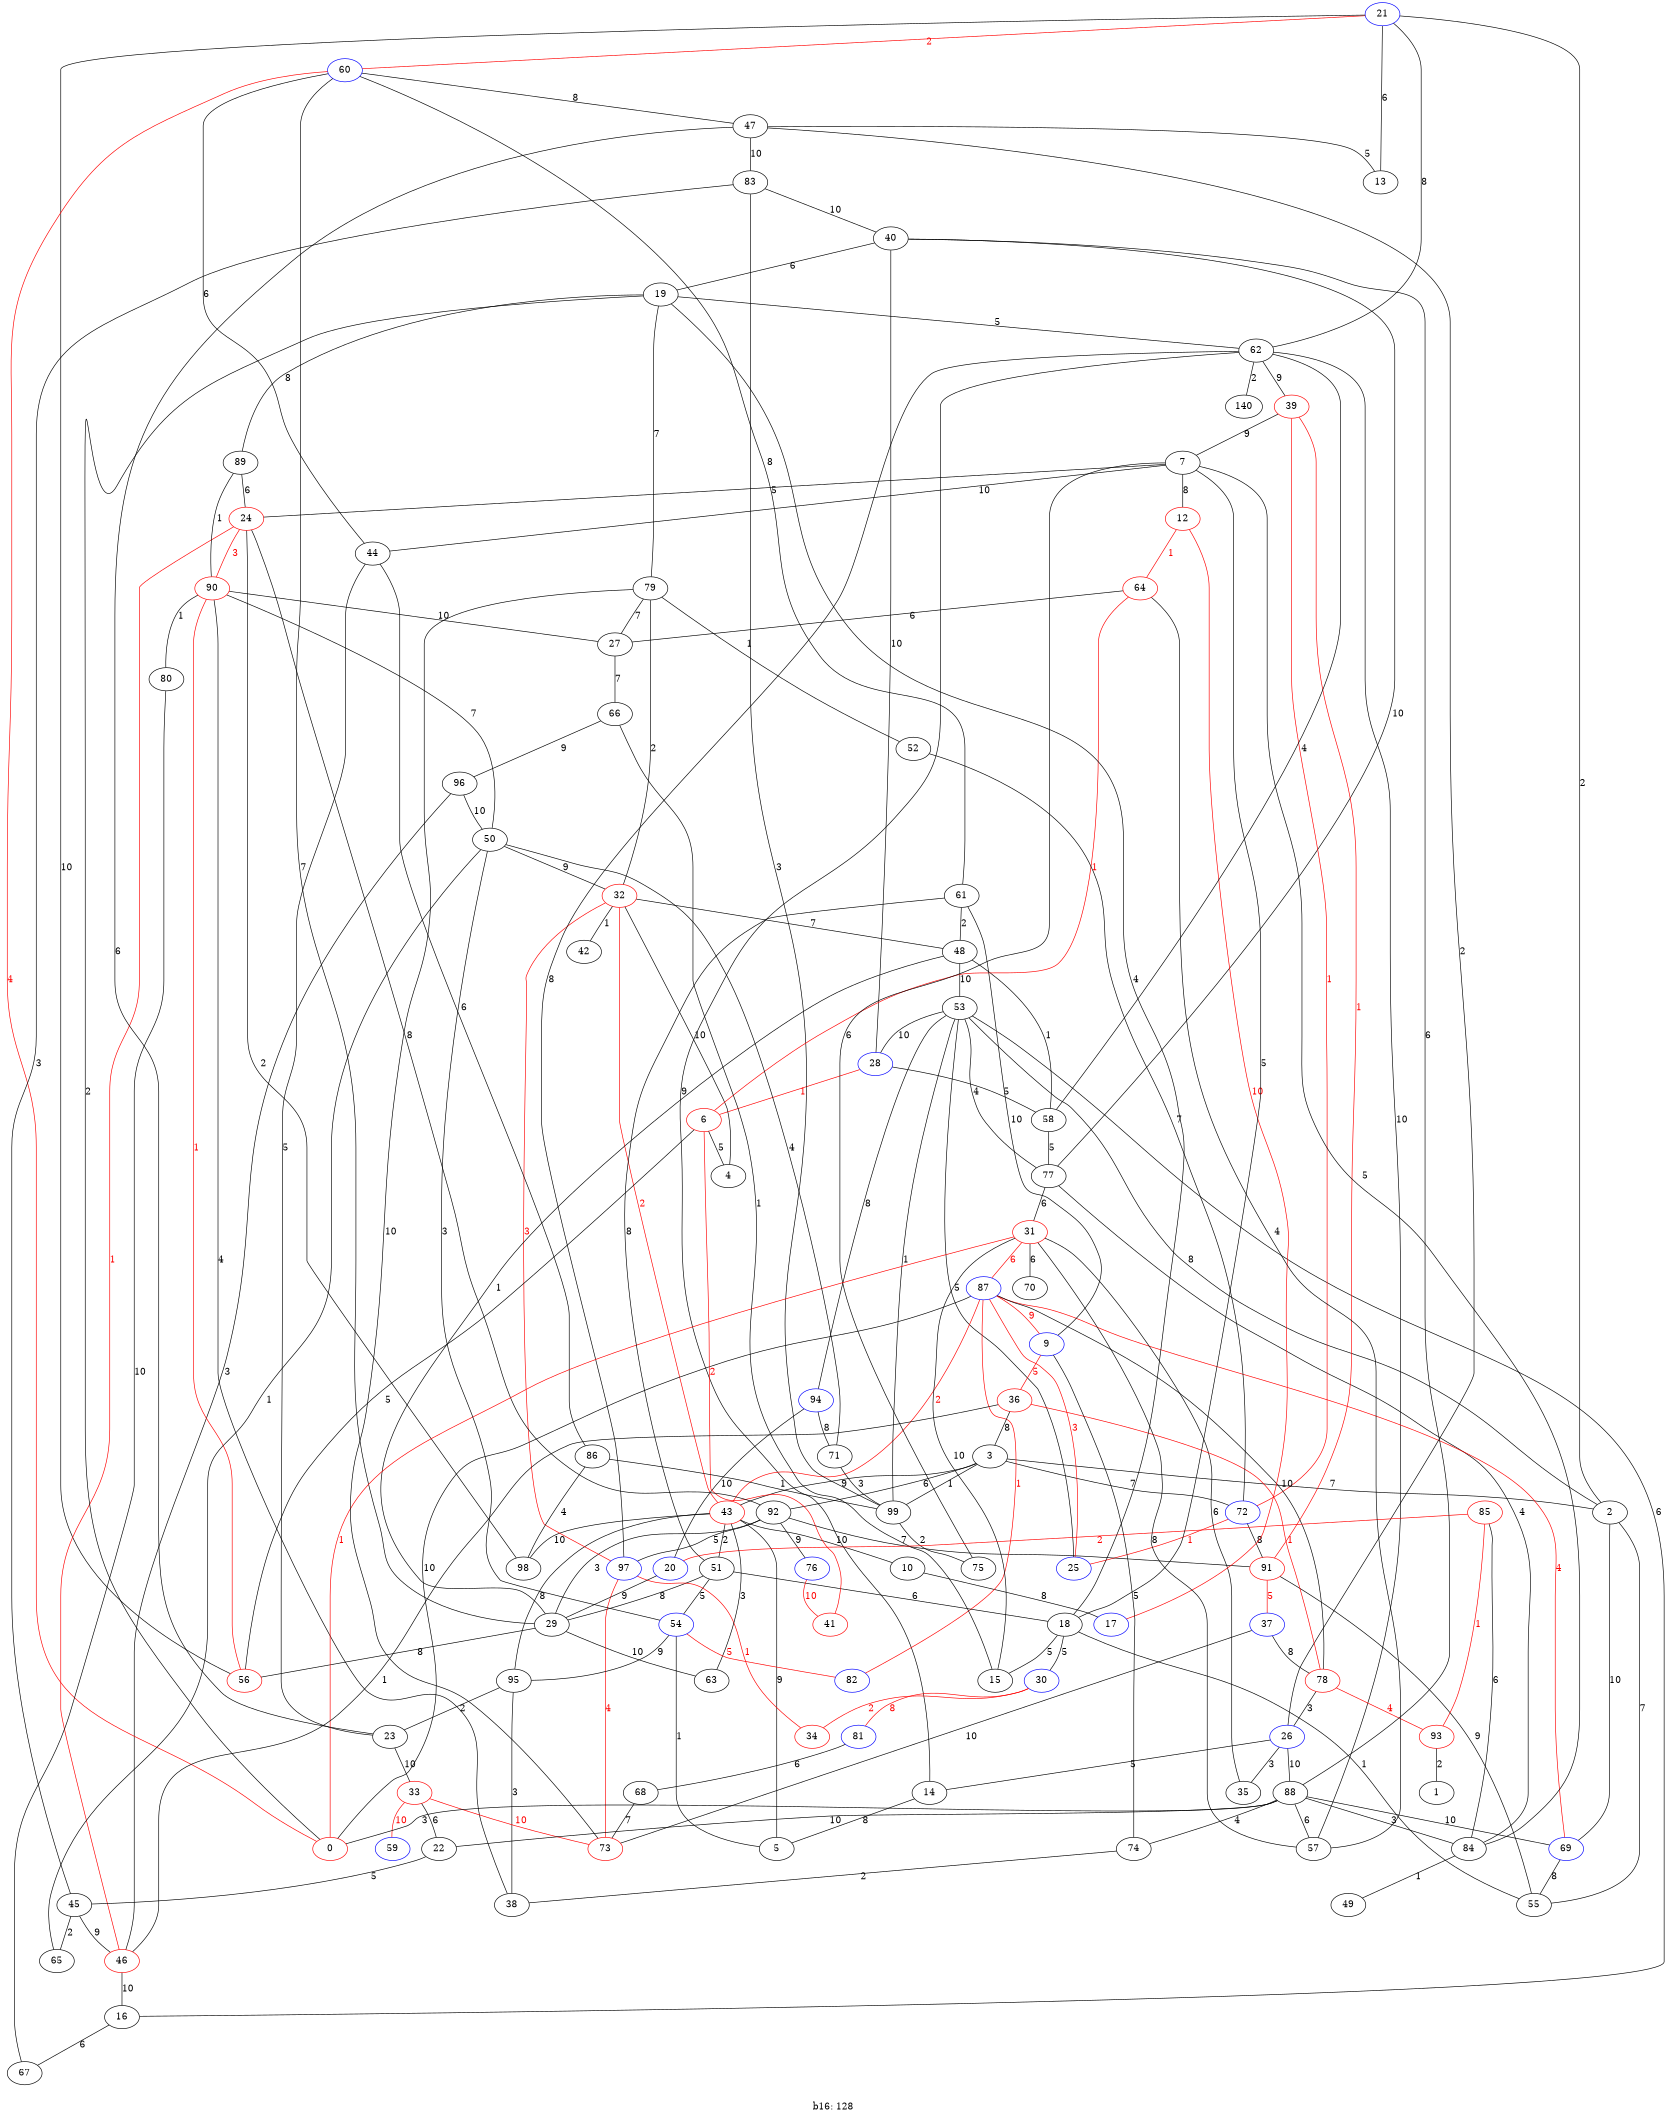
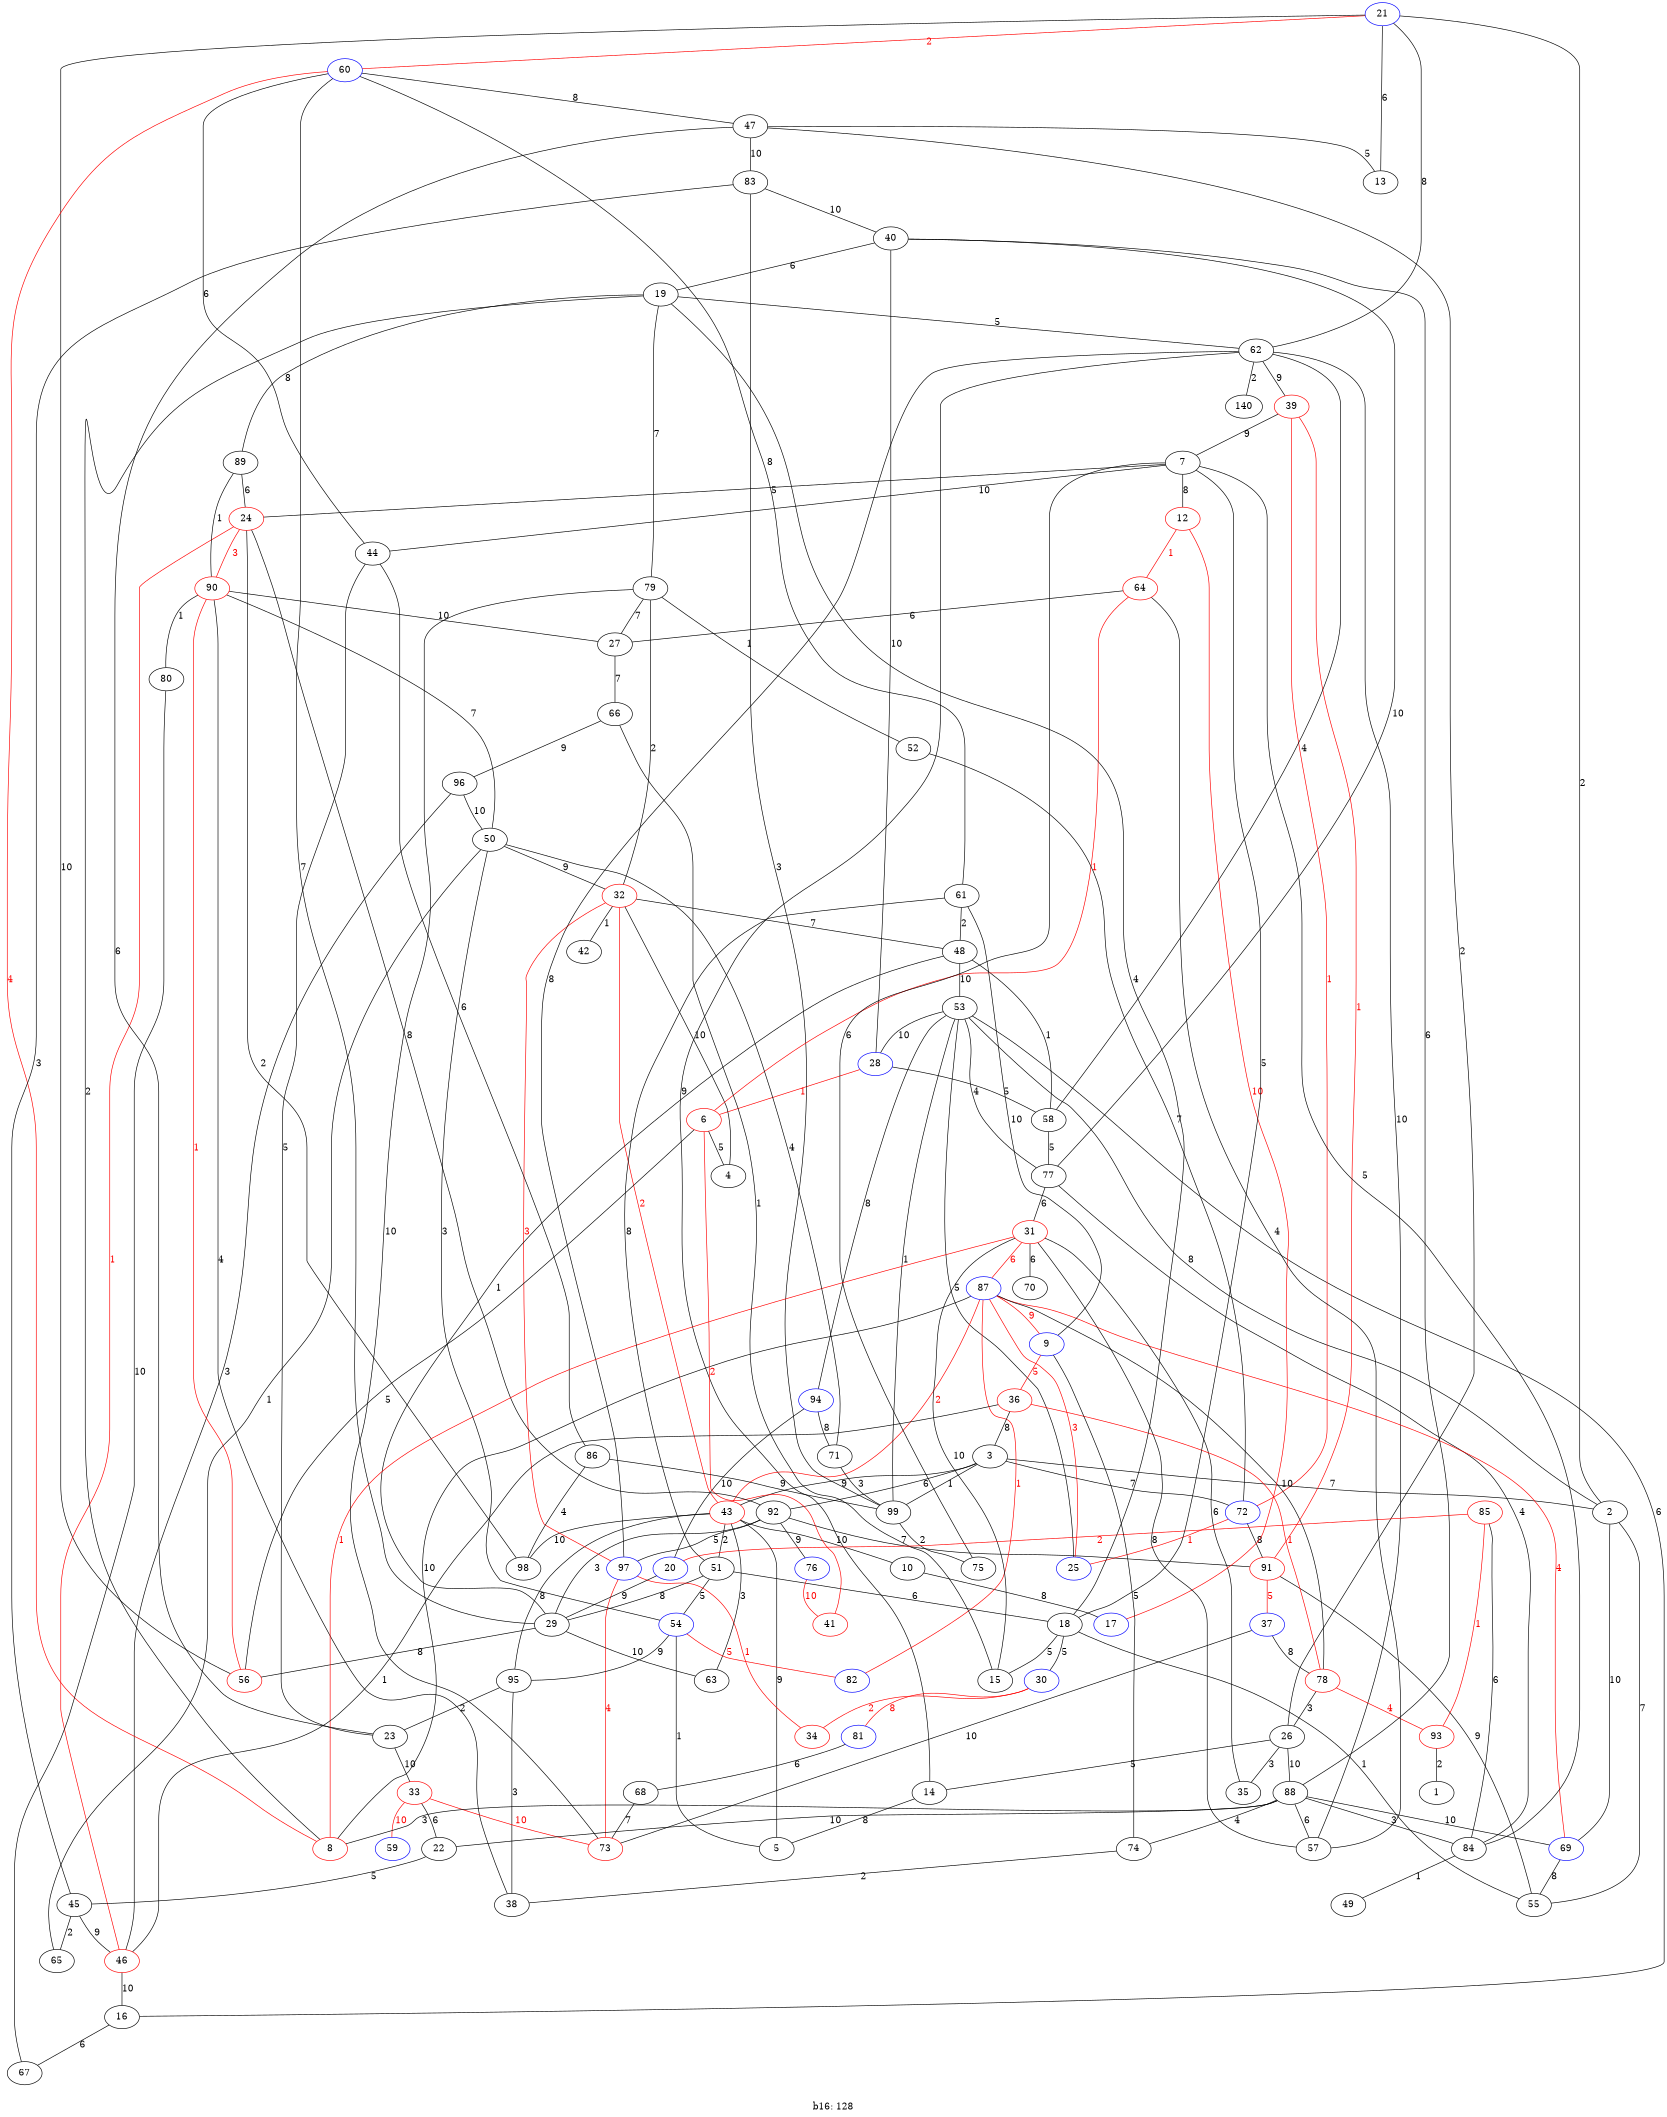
(783, 1484) -> (783, 1484)
(1287, 1737) -> (1287, 1737)
(330, 1849) -> (330, 1849)
